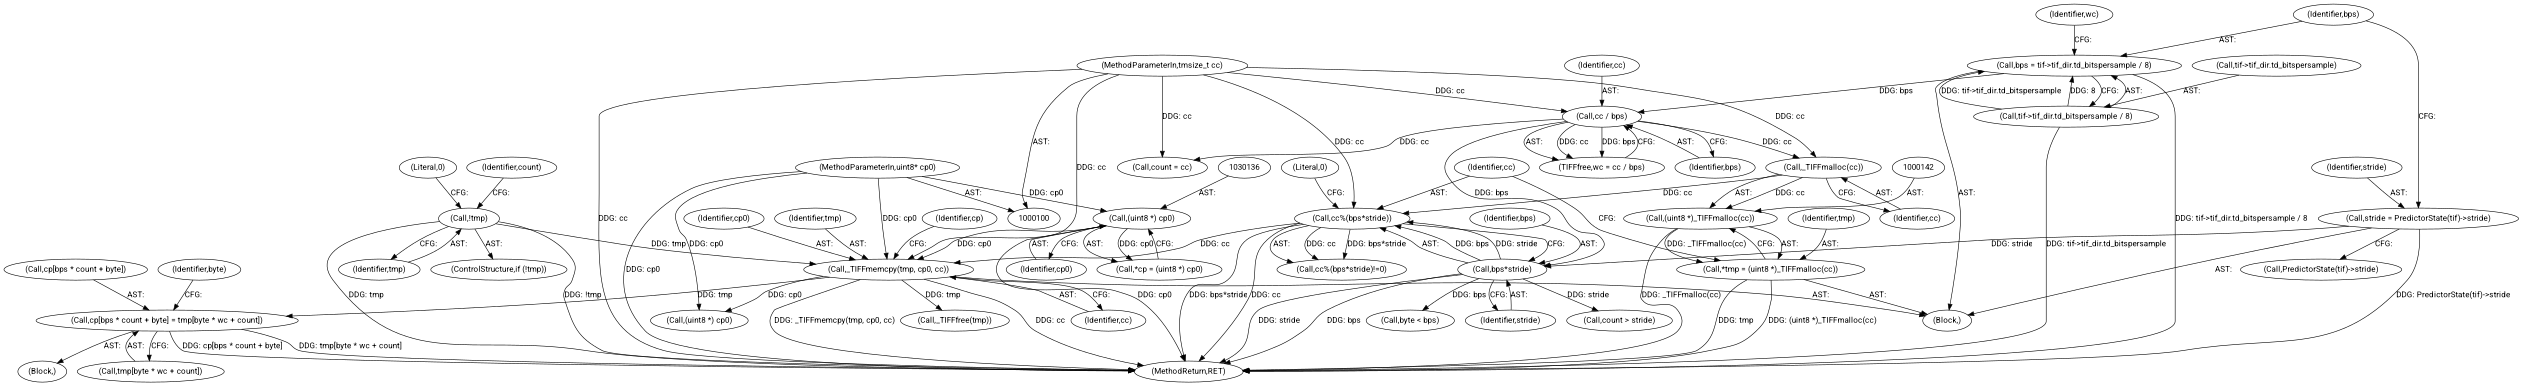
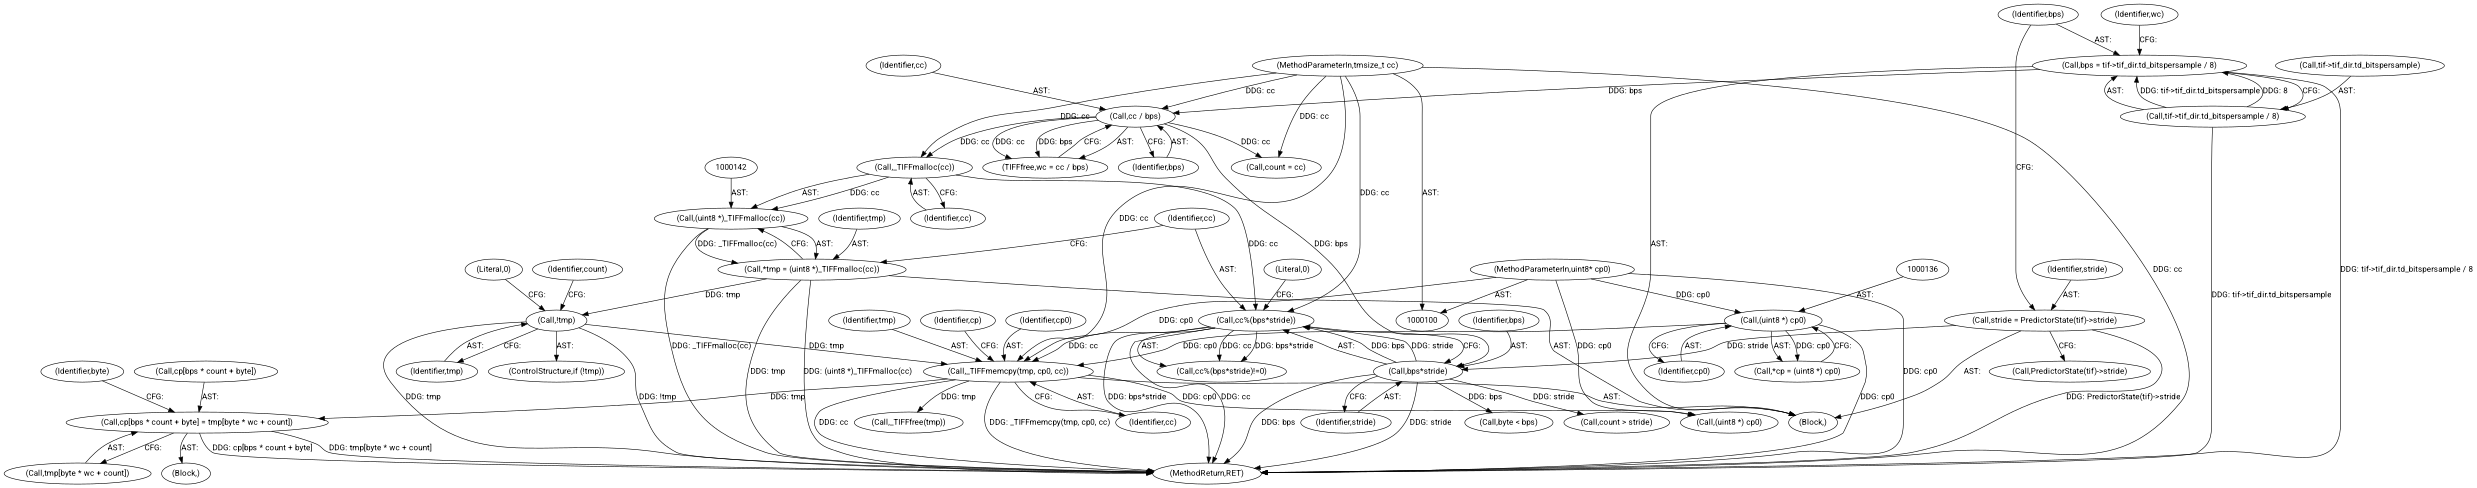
(1244, 168) -> (1923, 270)
none -> (677, 296)
